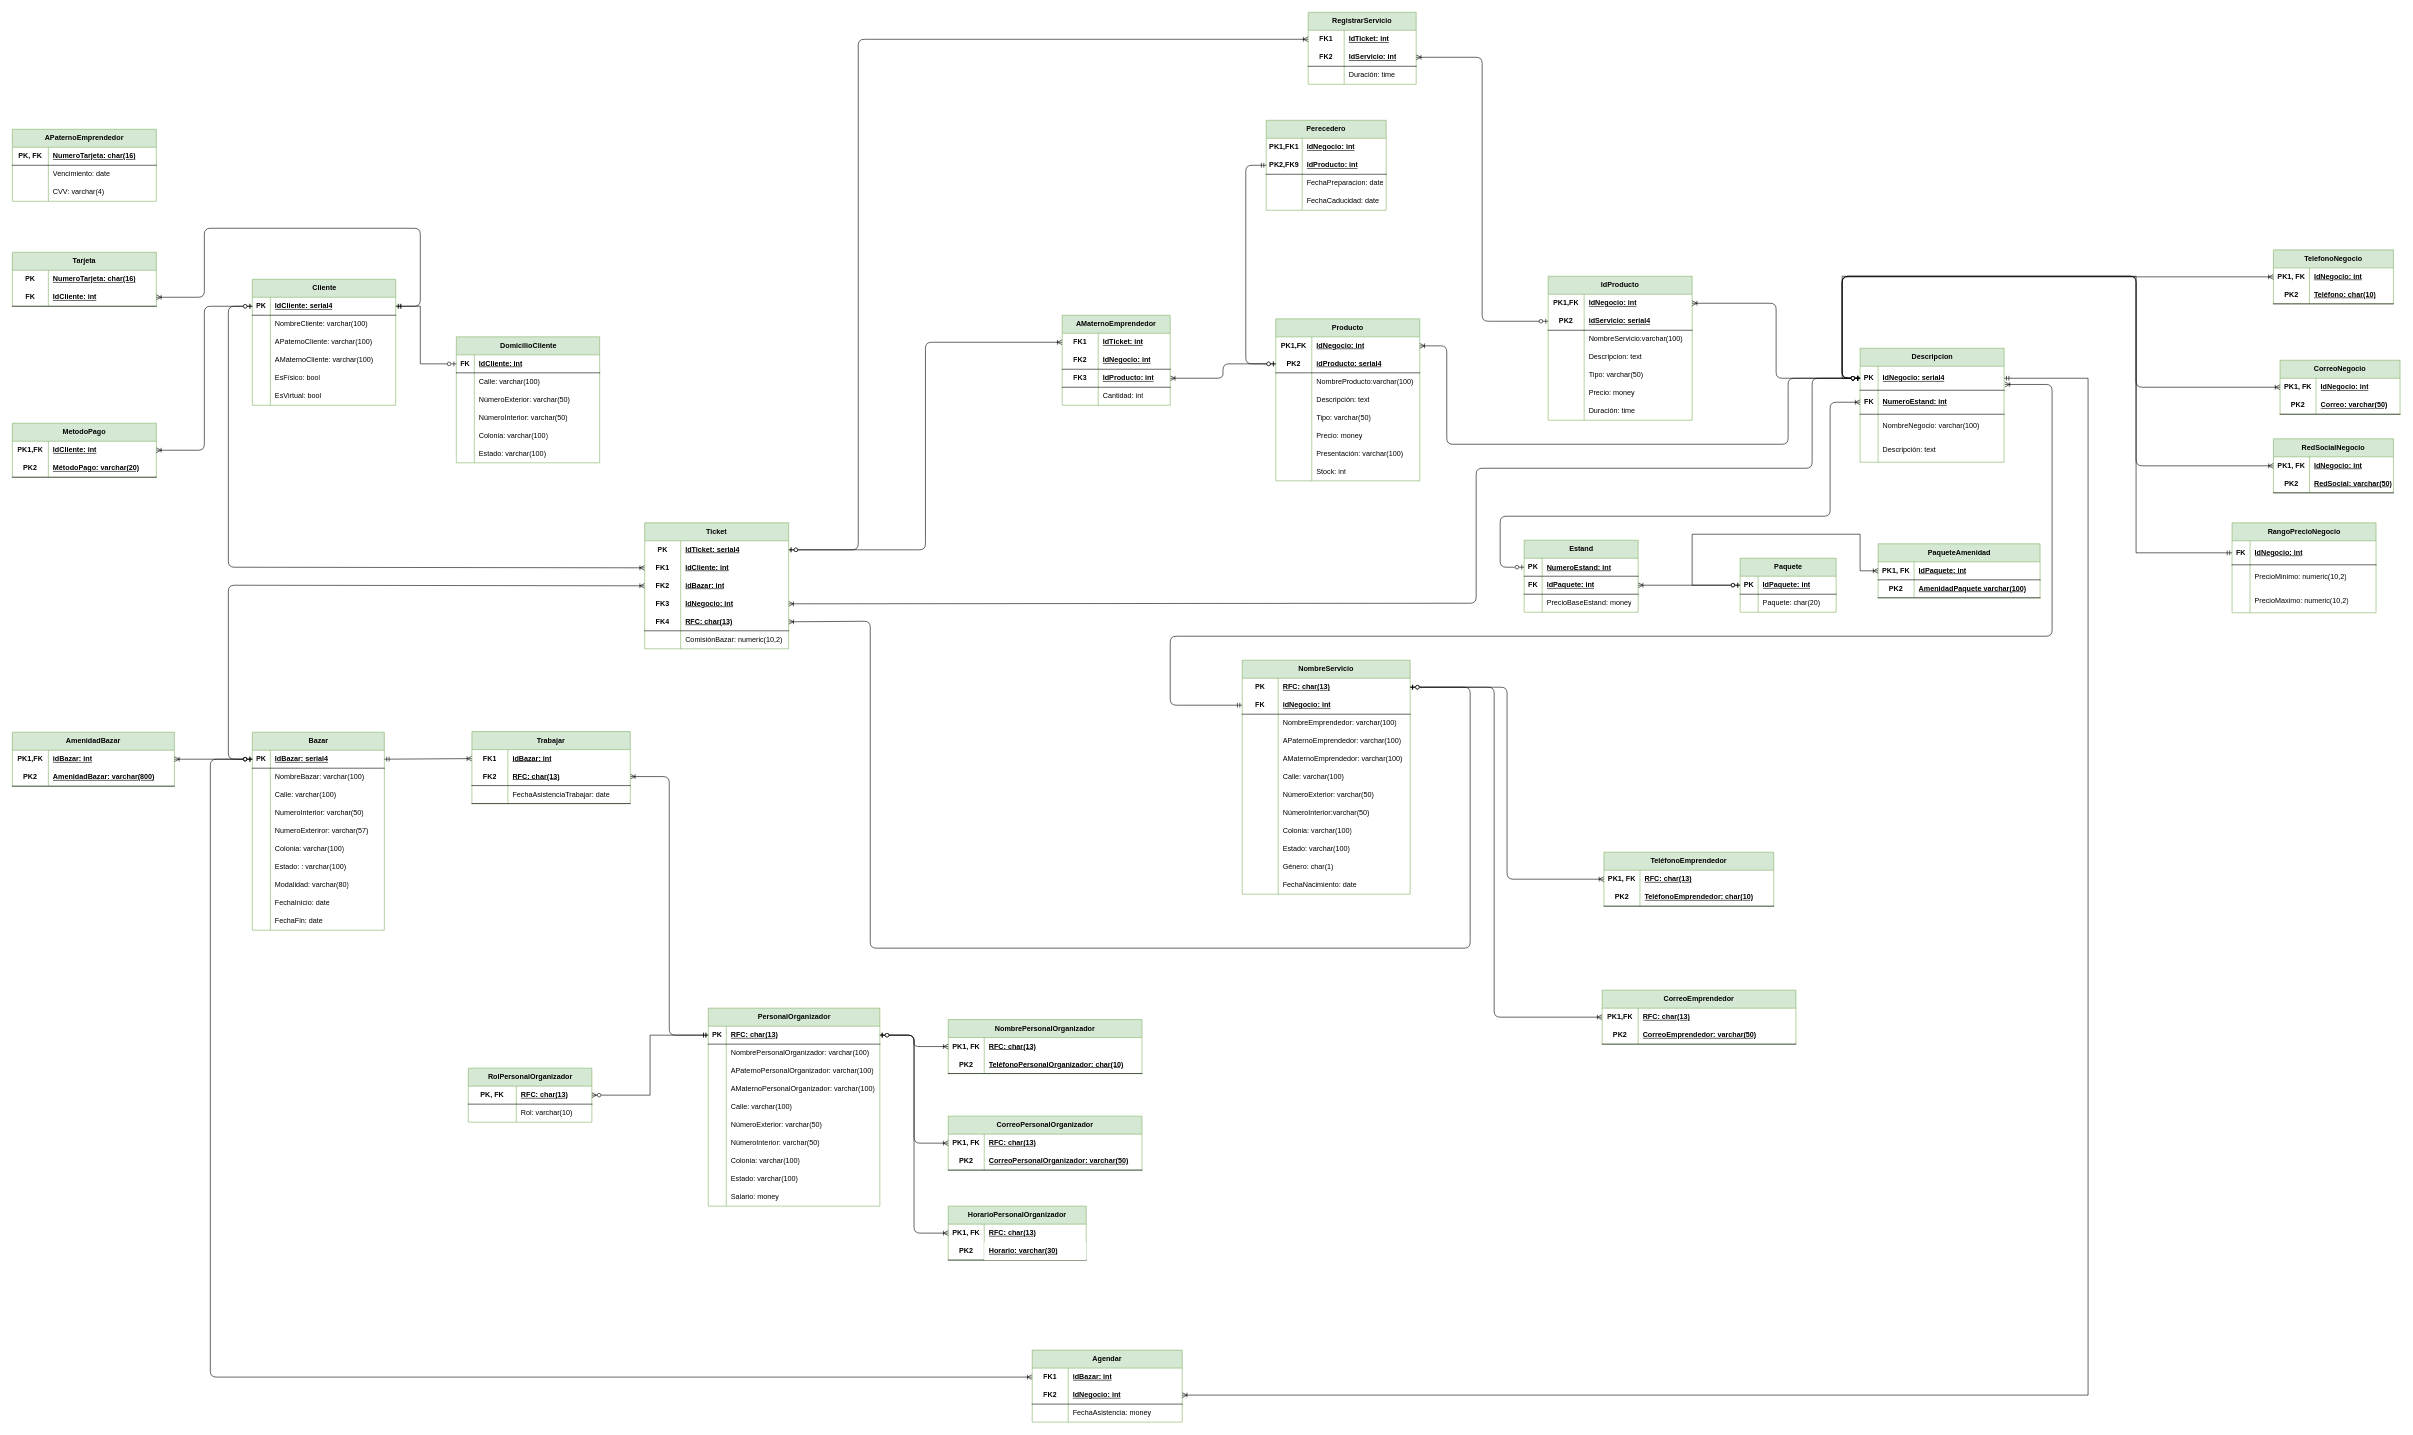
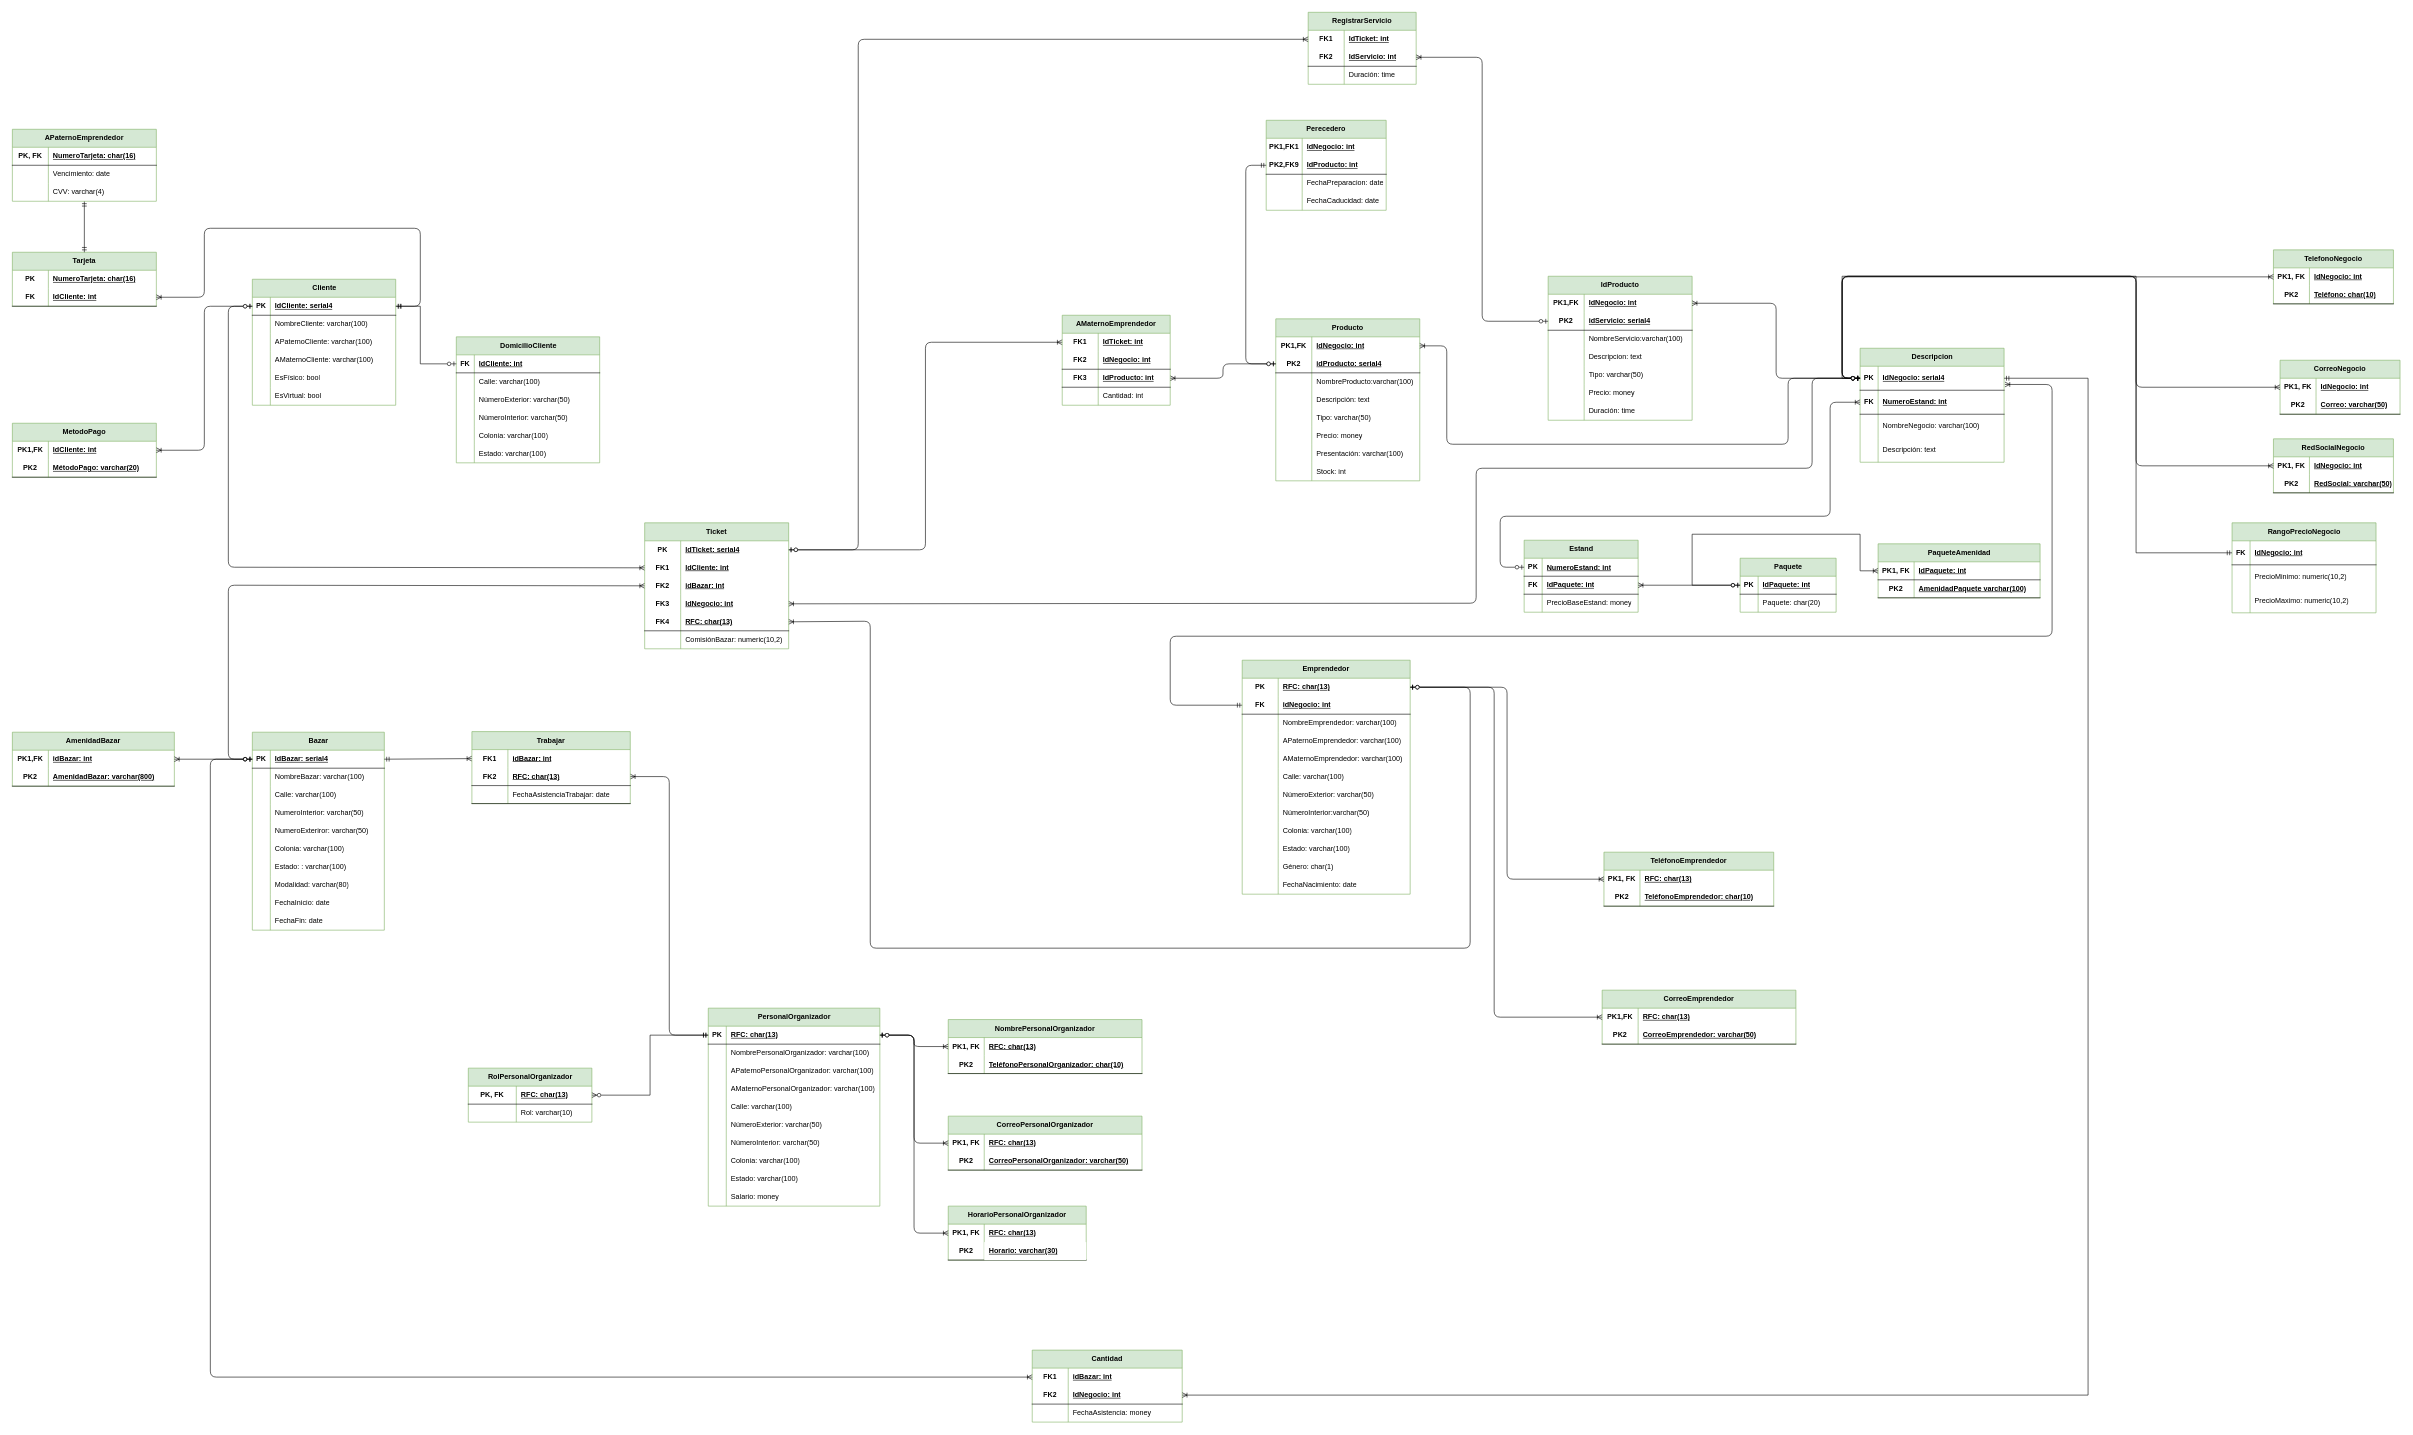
none -> (84, 227)
(1326, 669) -> (1326, 669)
(329, 831) -> (329, 831)
(1107, 1359) -> (1107, 1359)
